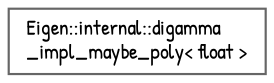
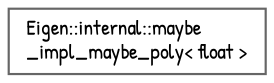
(137, 41) -> (137, 41)
